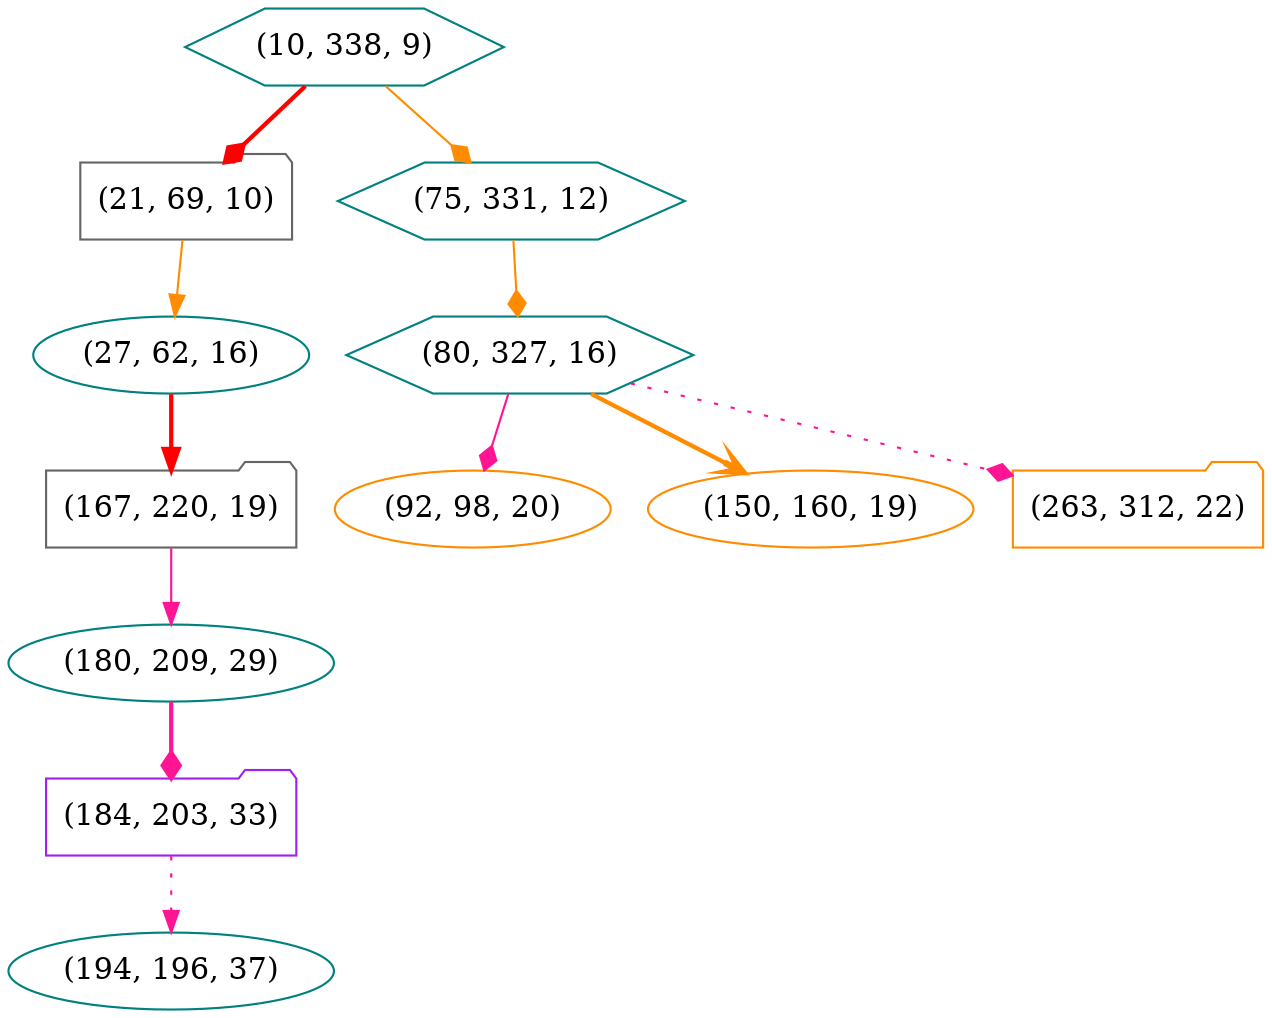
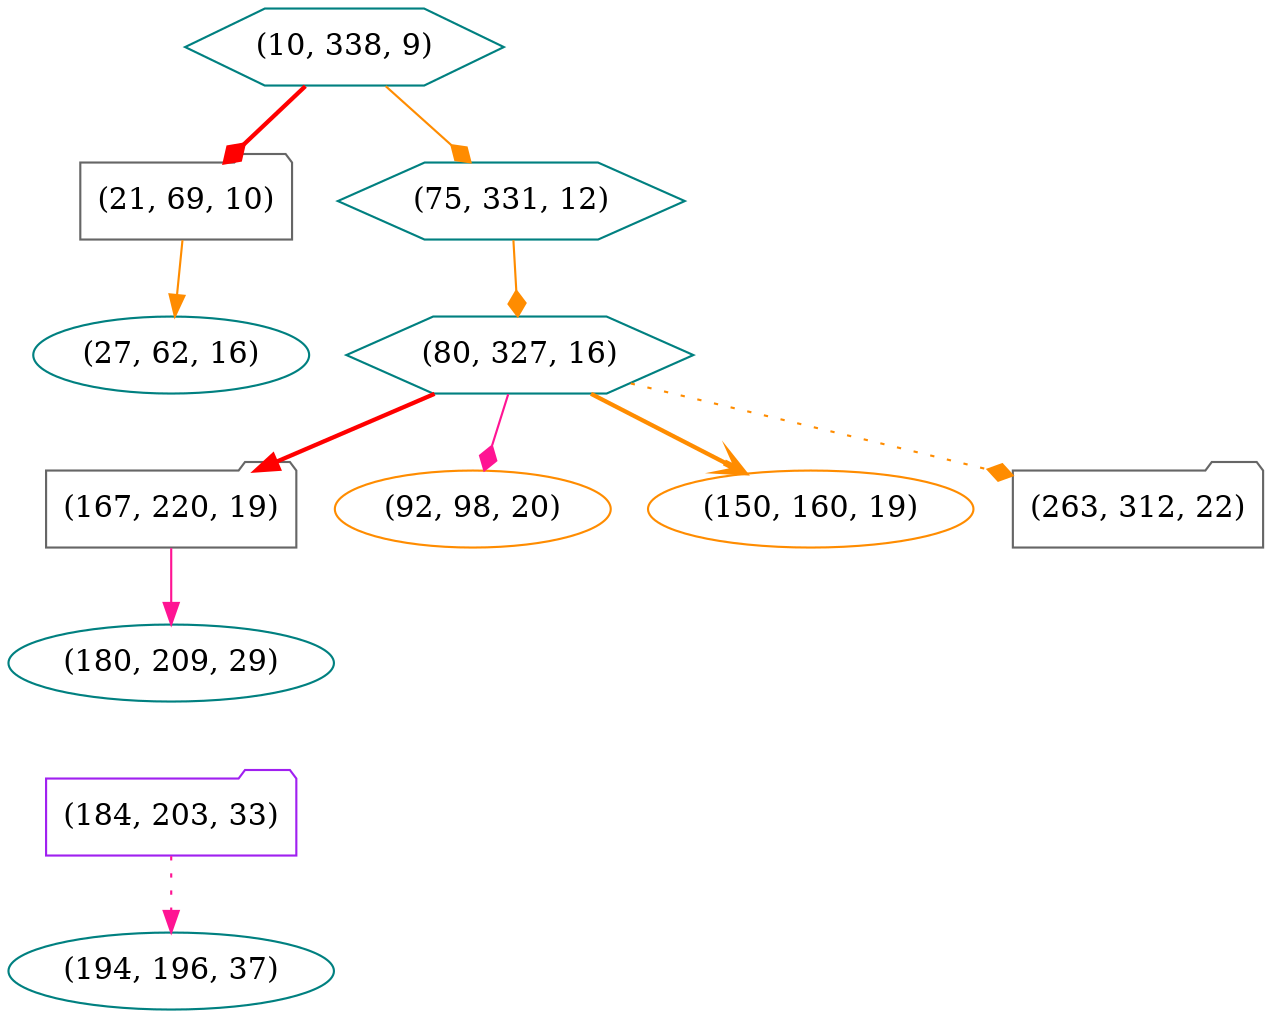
(171, 422) -> (356, 428)
(809, 426) -> (809, 426)
(1138, 509) -> (1138, 509)
(171, 727) -> none
